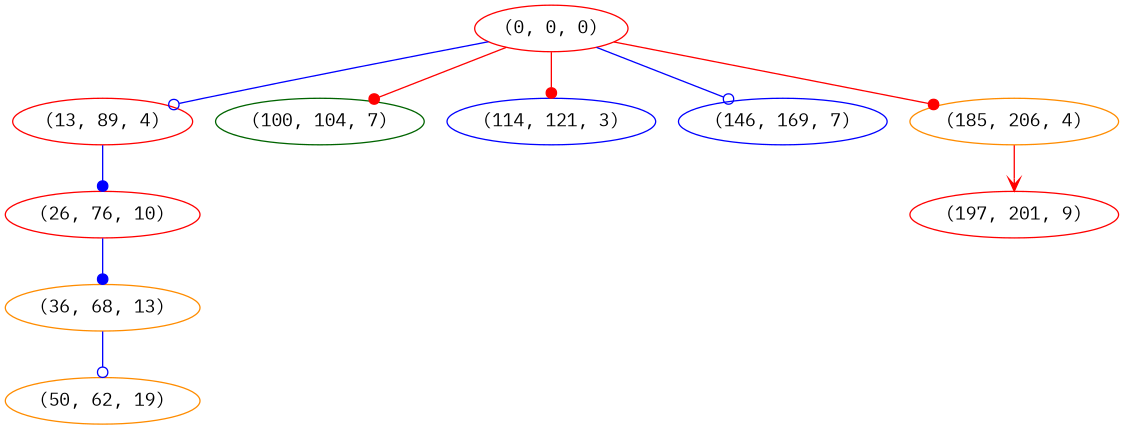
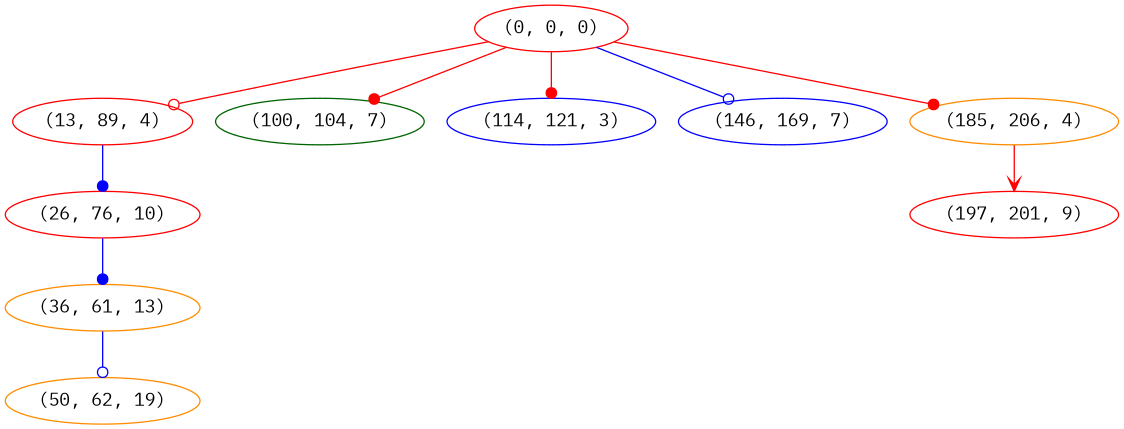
(334, 72) -> (334, 72)
(103, 308) -> (103, 308)
